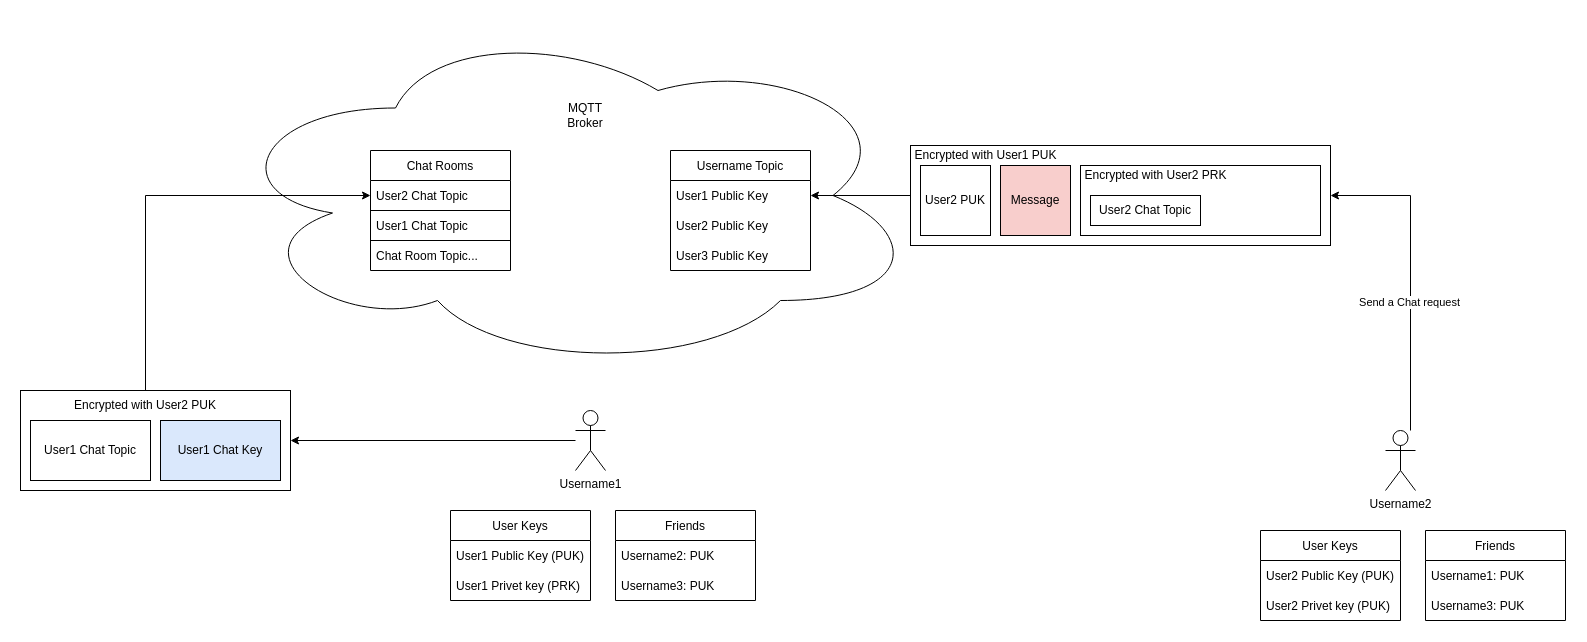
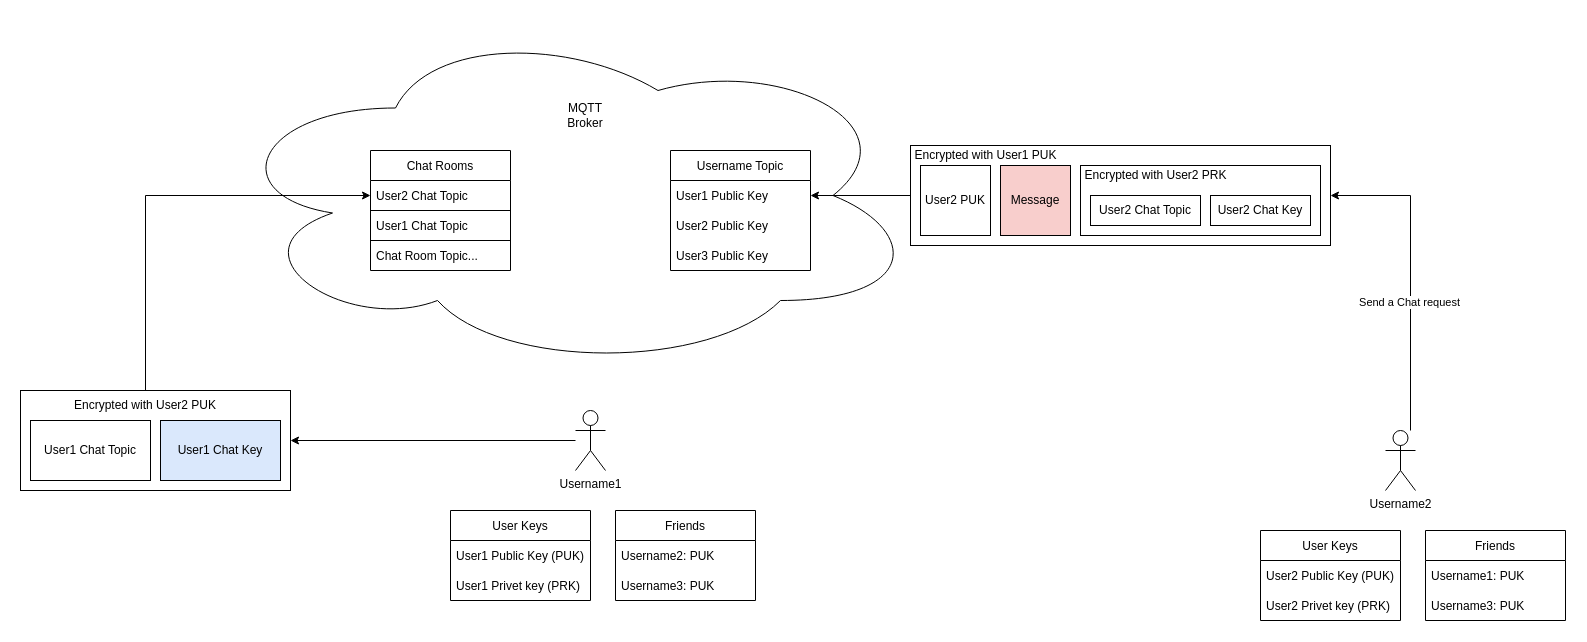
none -> (1261, 211)
(1334, 606) -> (1334, 606)
